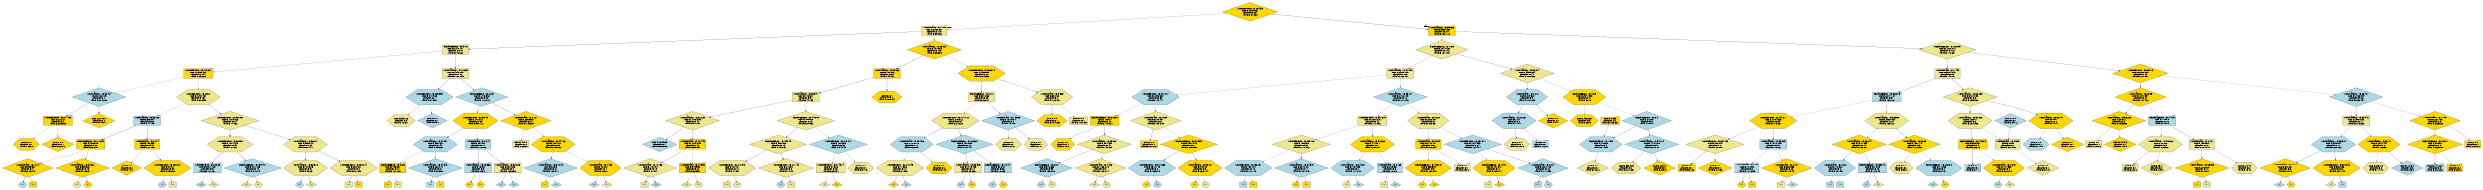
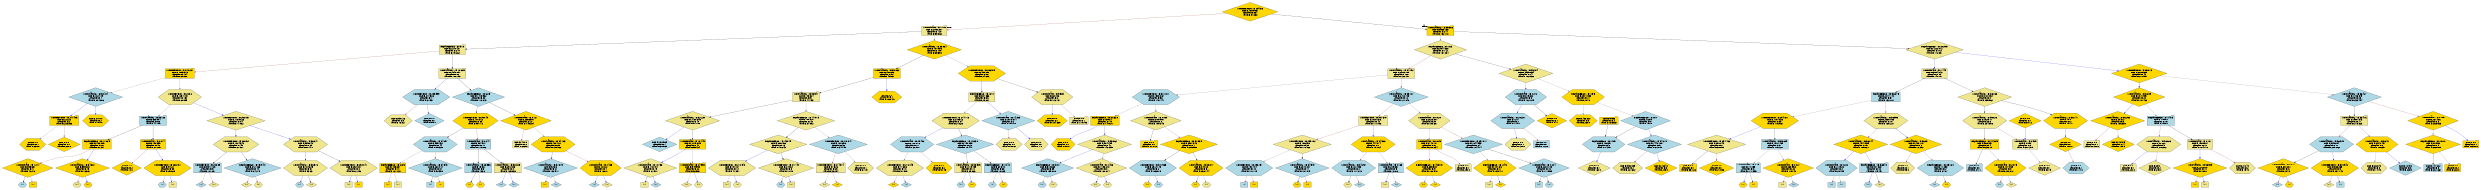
(99, 121) -> (96, 121)
(2011, 121) -> (2025, 121)
(2043, 133) -> (2070, 156)
